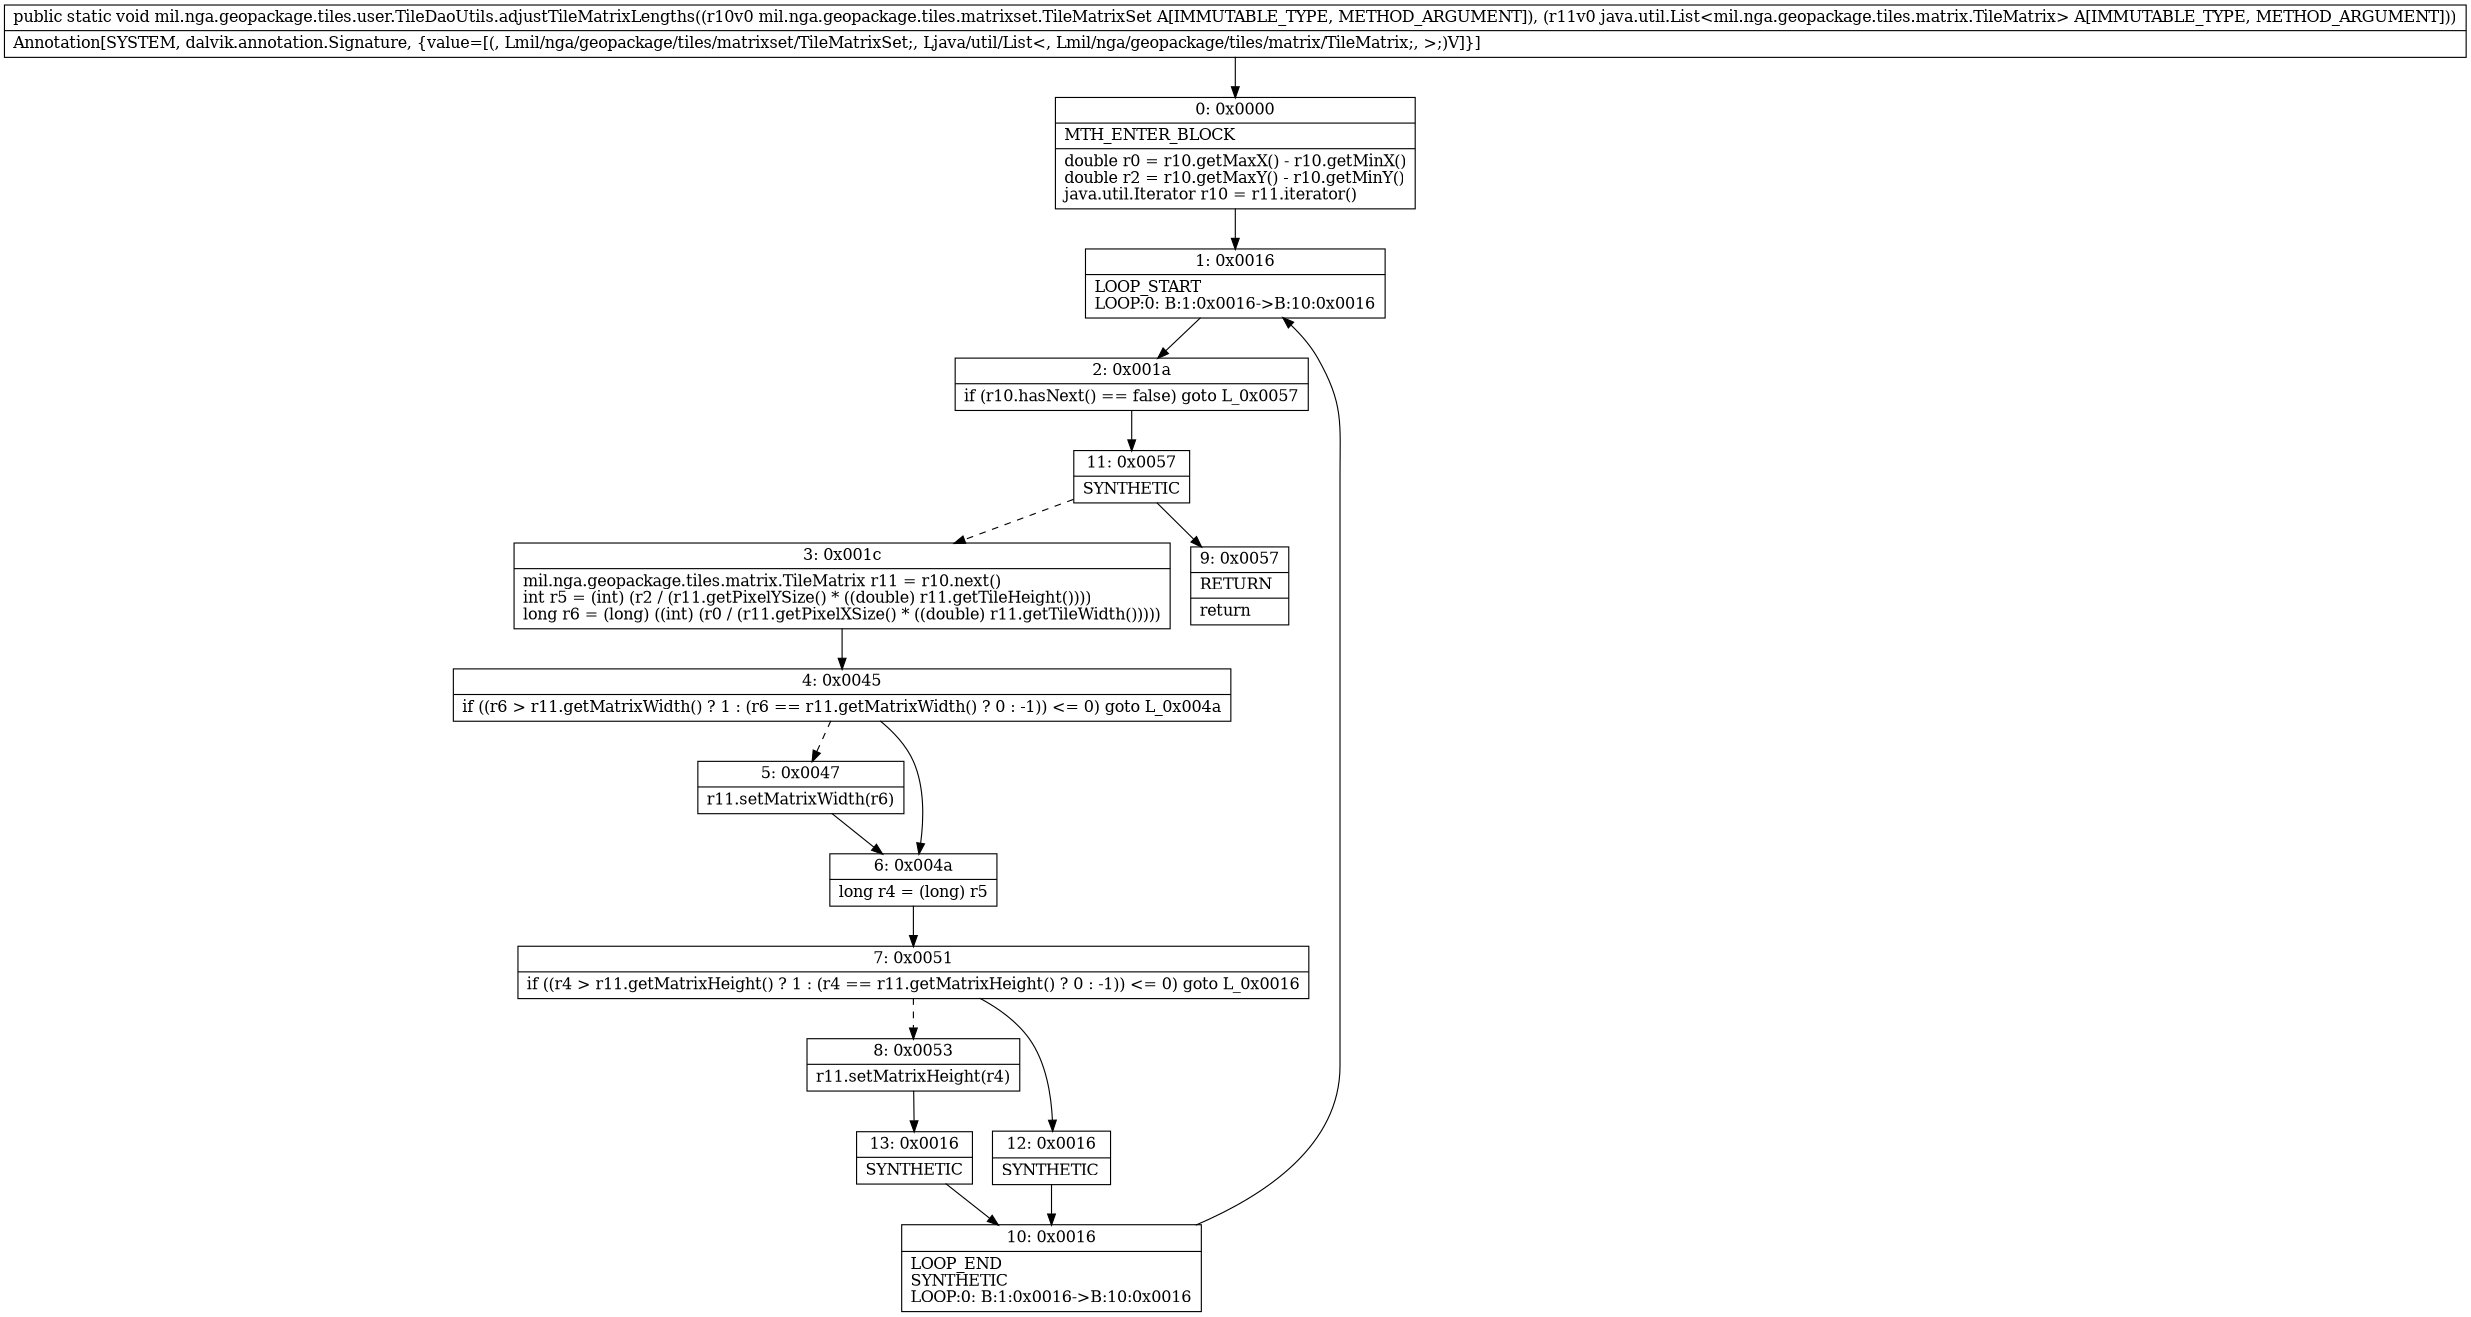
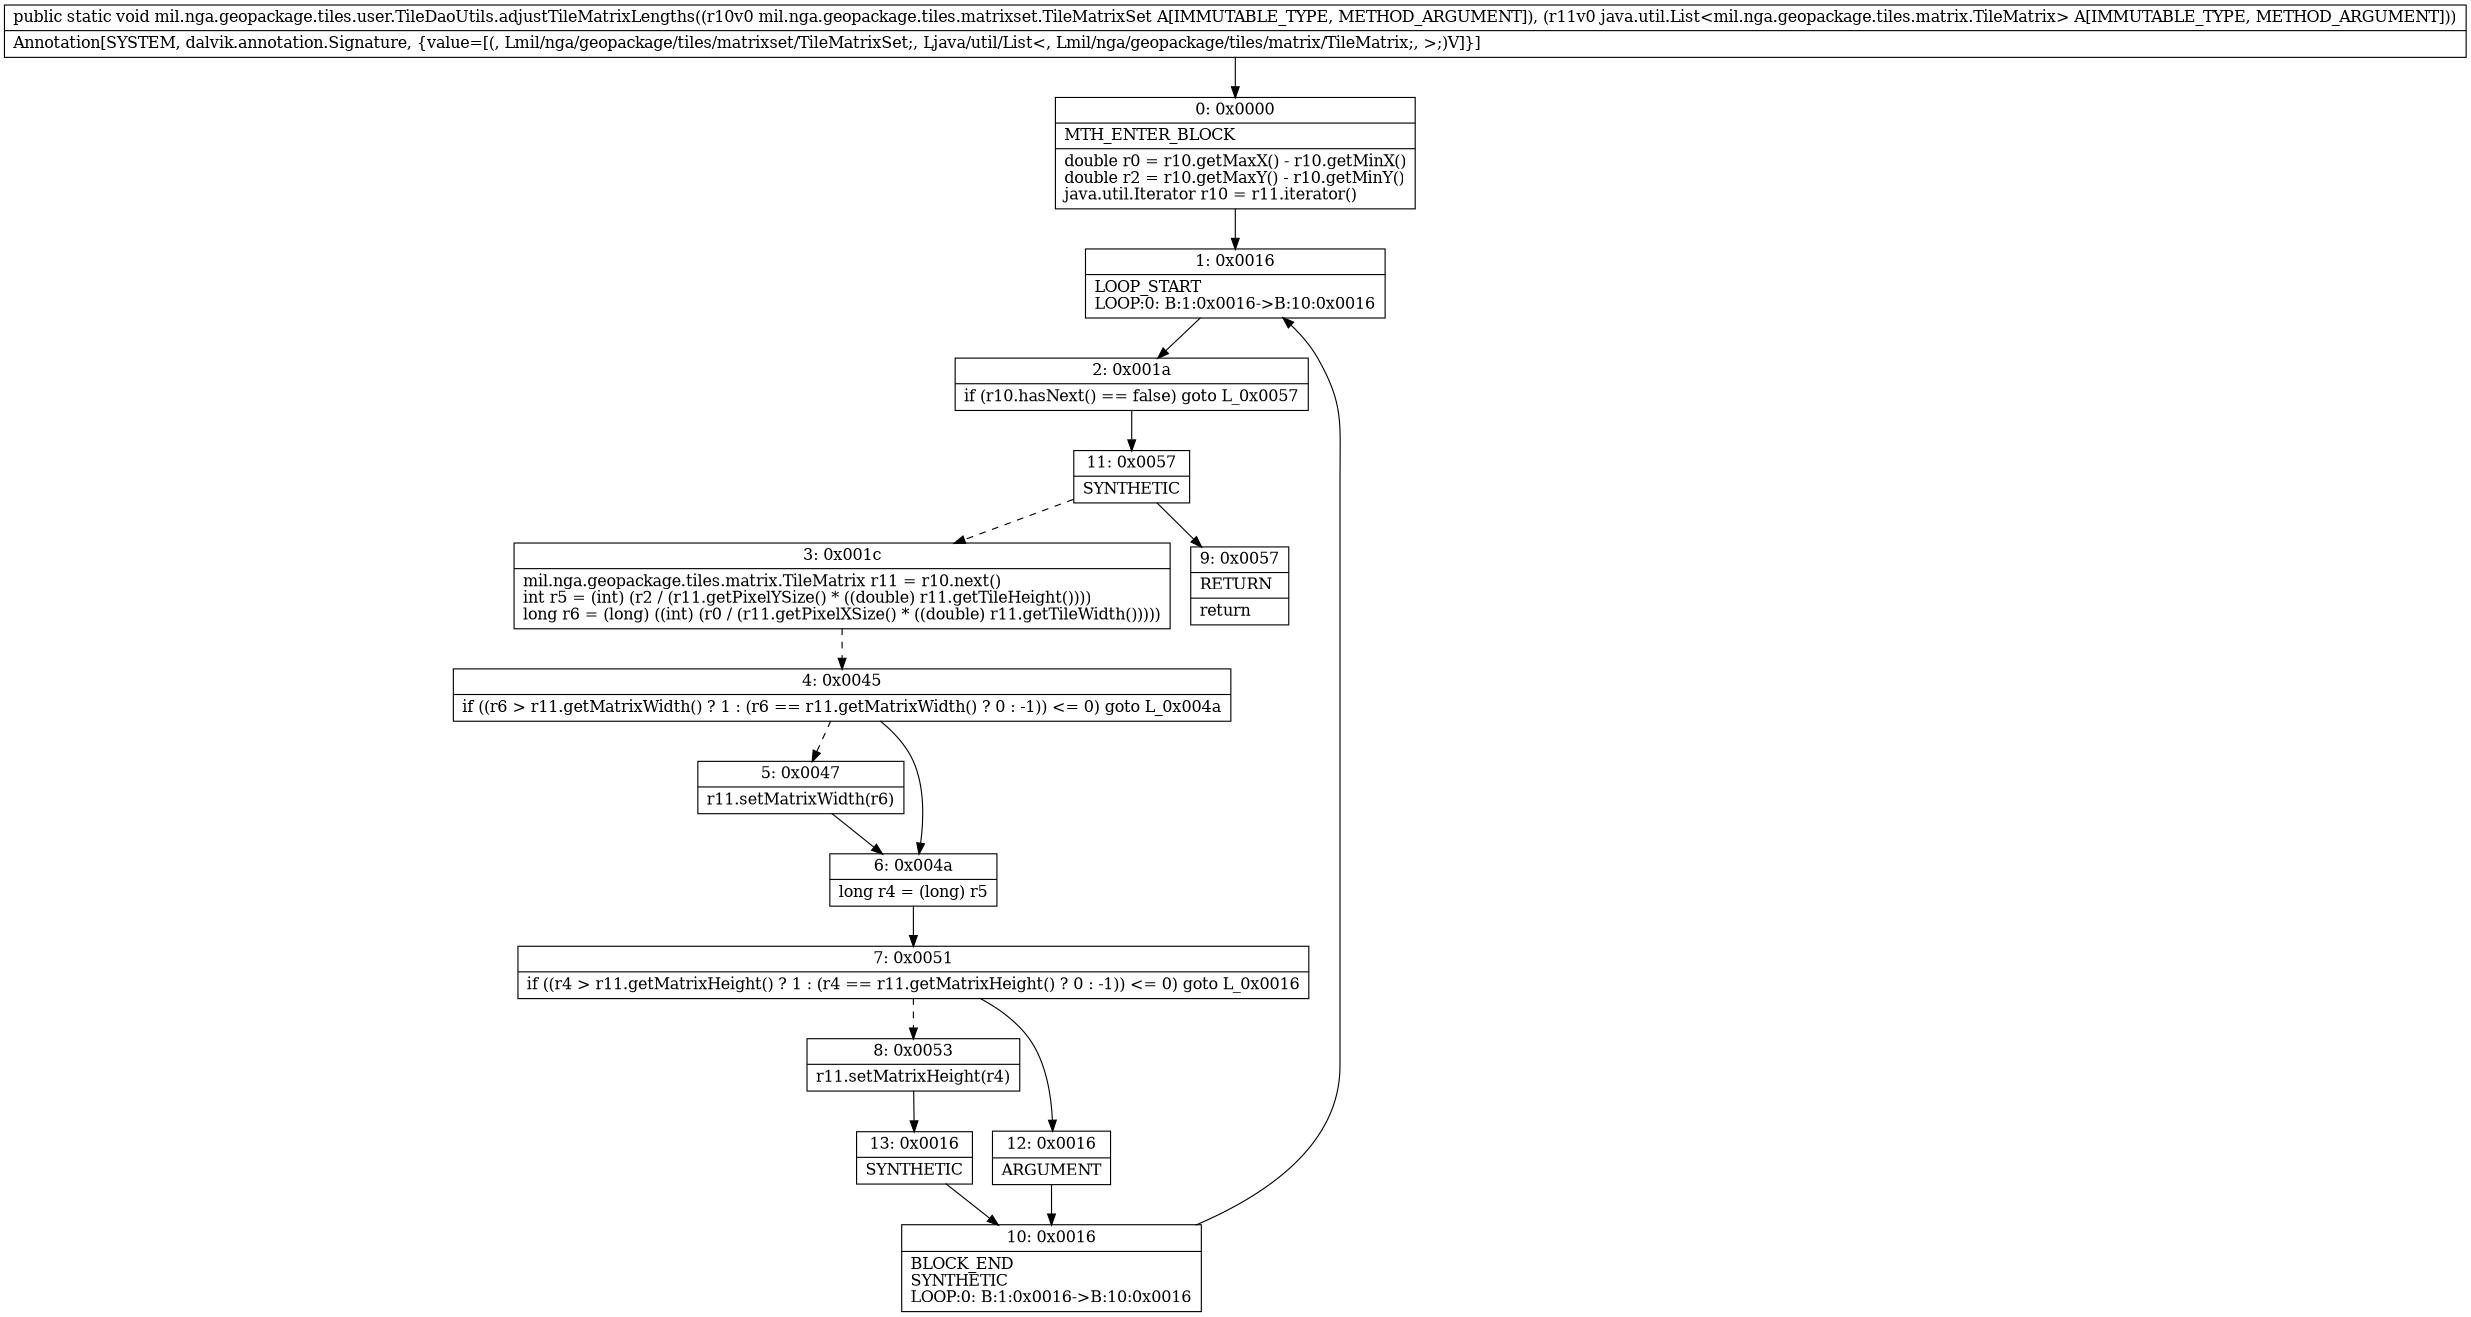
(842, 643) -> (842, 643)
(1050, 1171) -> (1052, 1171)
(956, 1264) -> (962, 1264)
